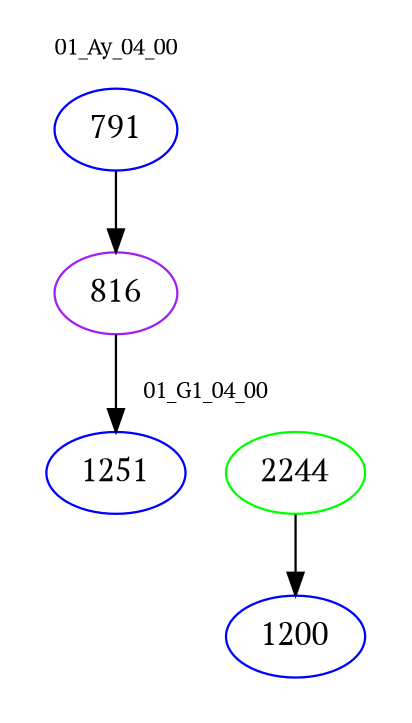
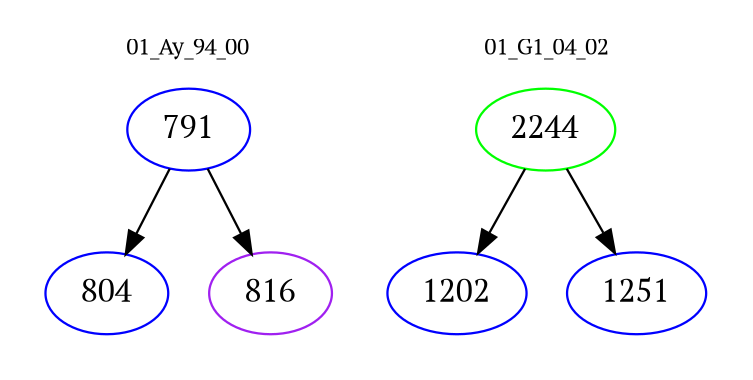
(117, 49) -> (189, 49)
none -> (107, 293)
(116, 384) -> (585, 201)
(206, 392) -> (547, 49)
(296, 637) -> (457, 293)
